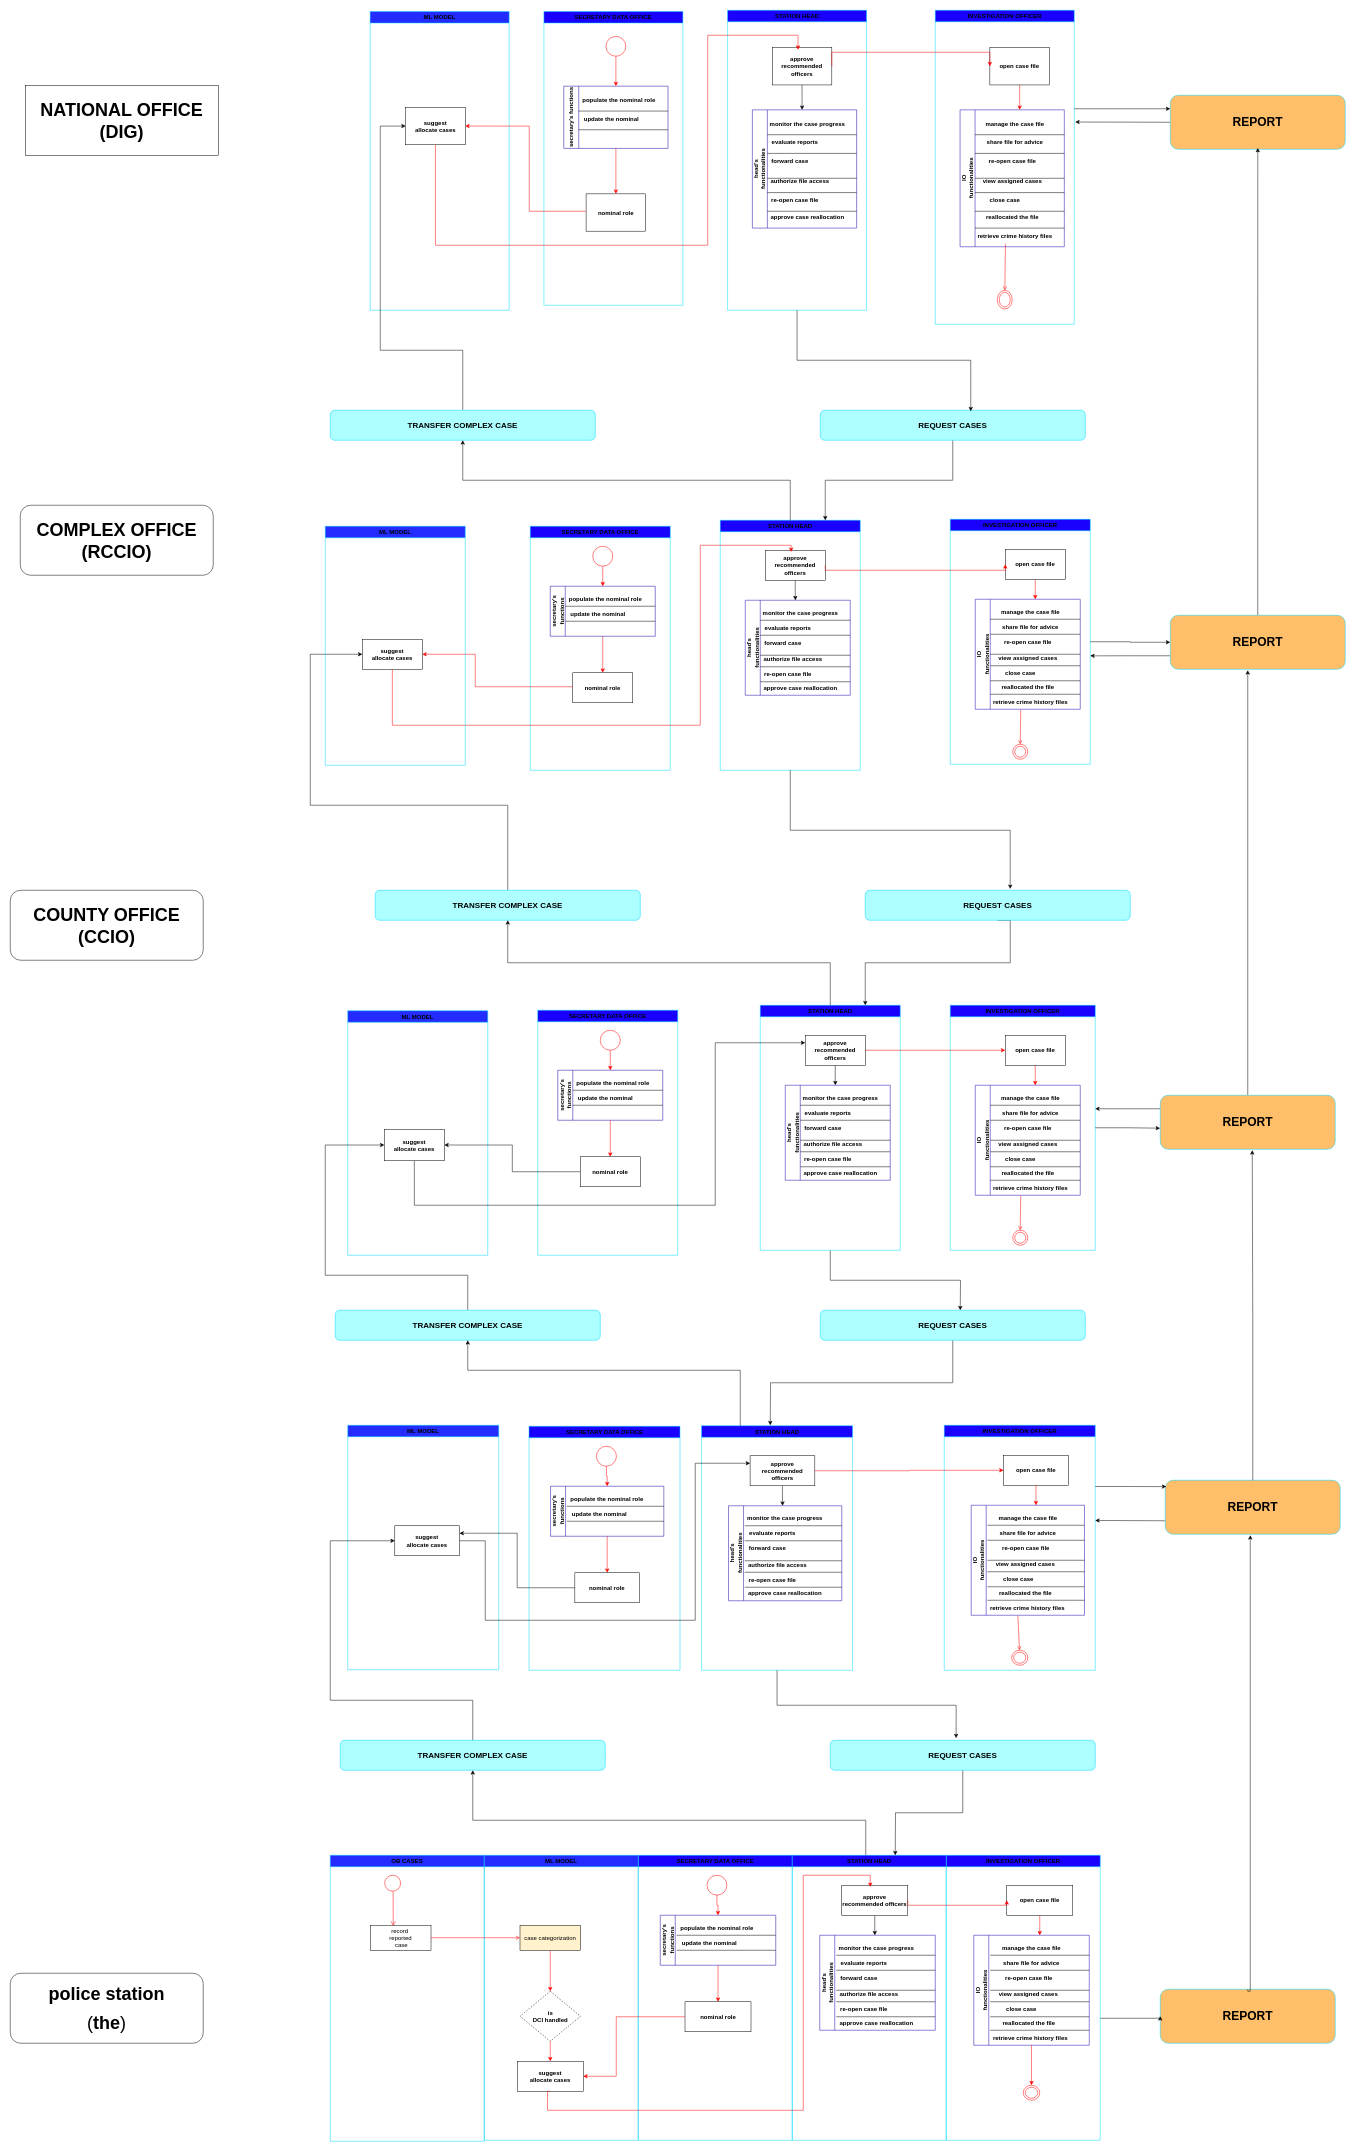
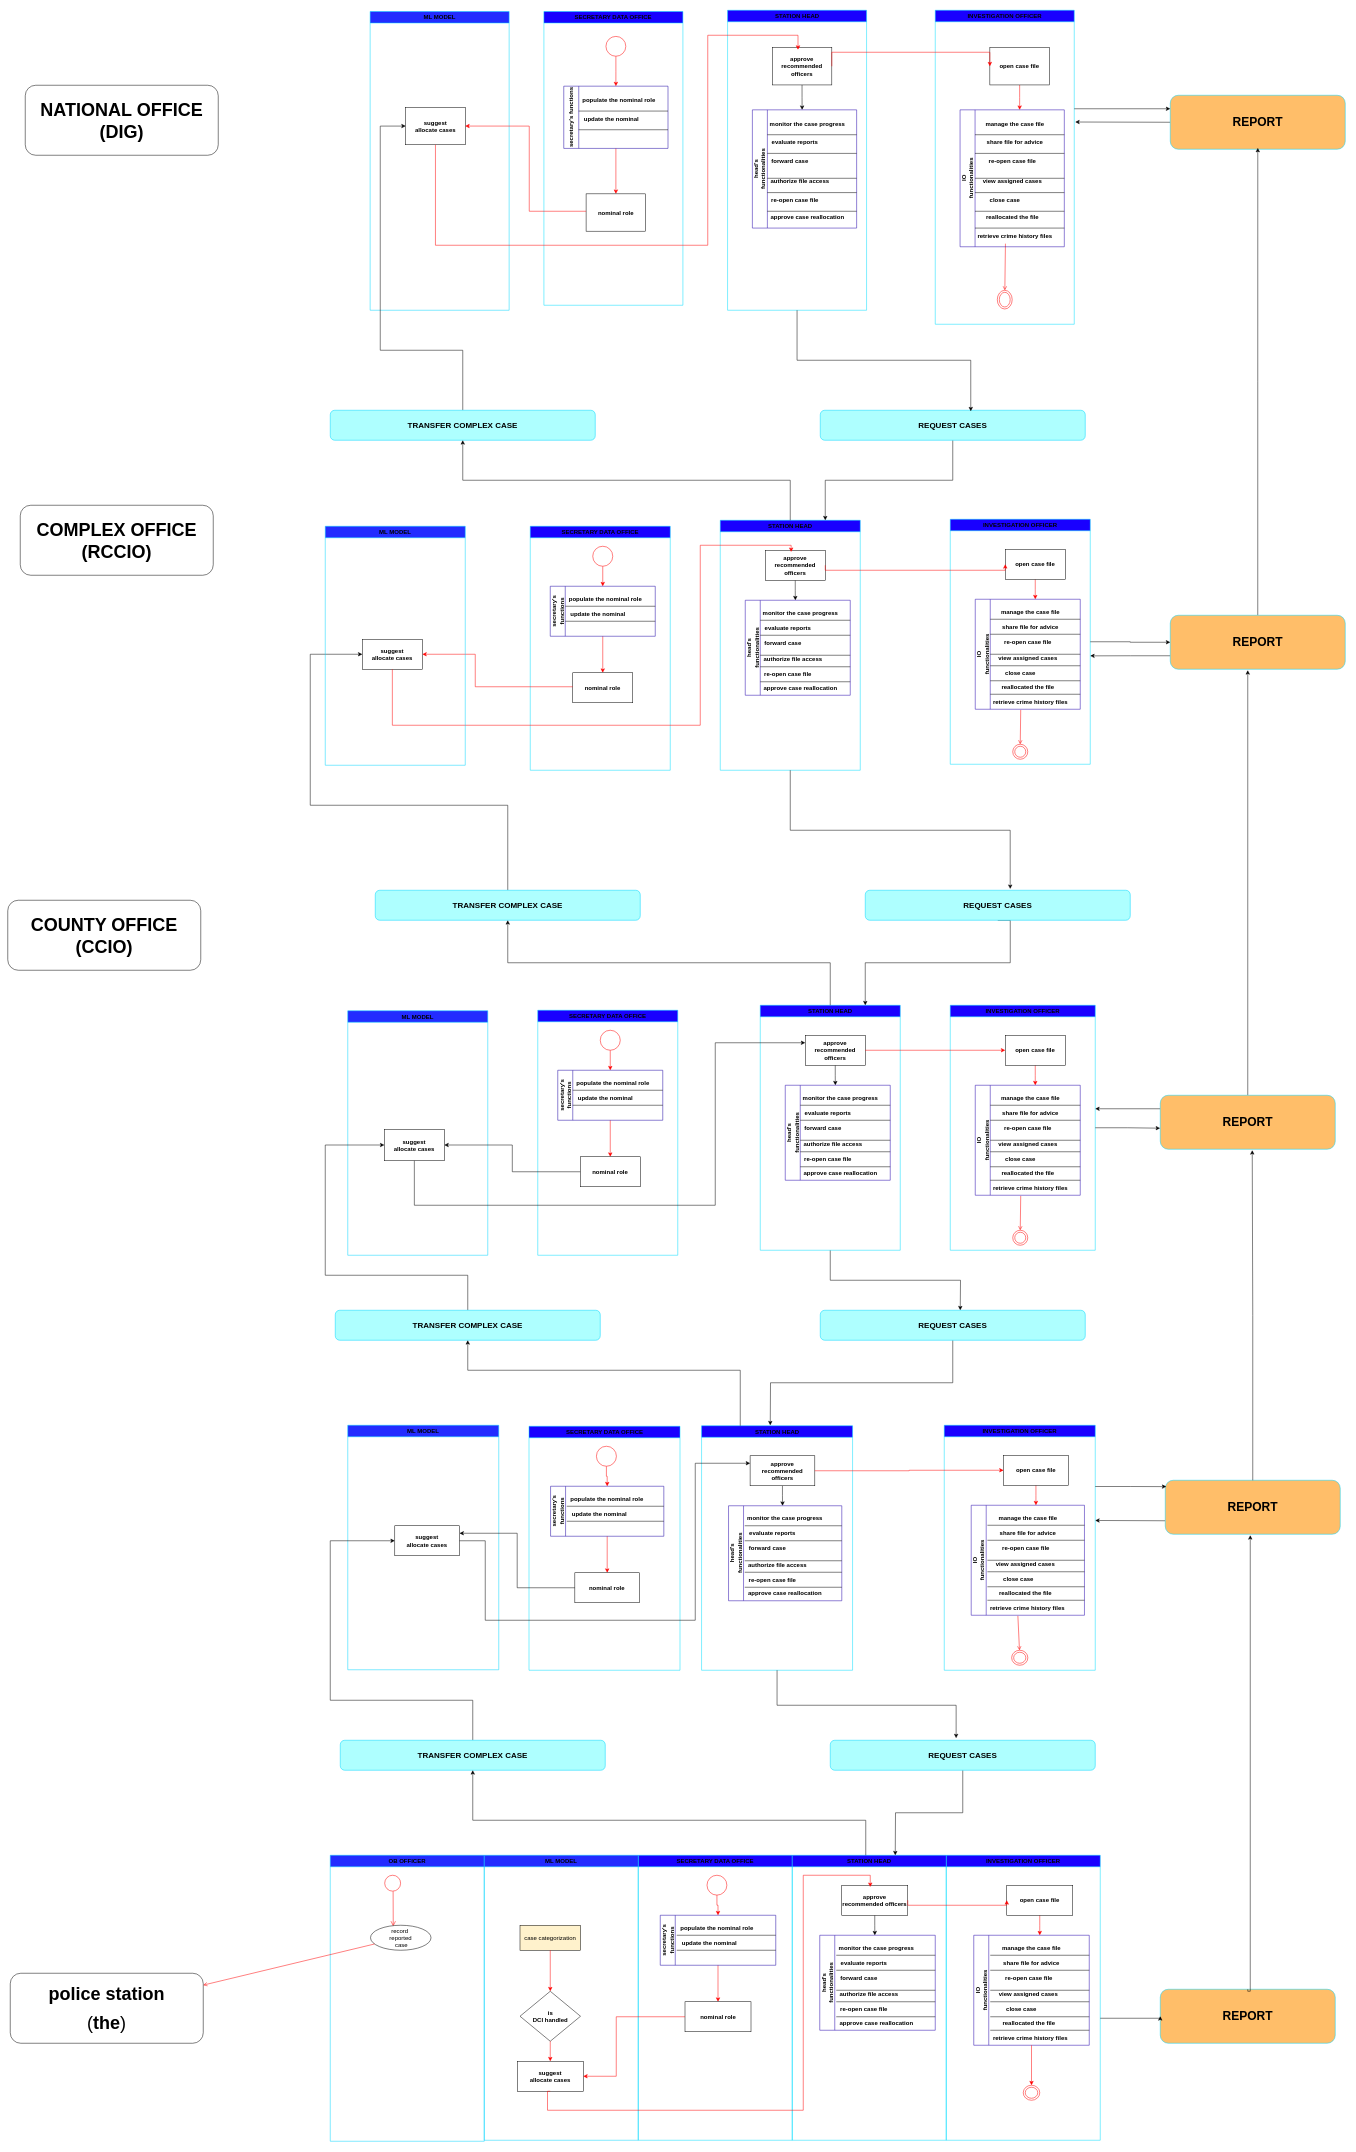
(122, 120) -> (122, 120)
(107, 925) -> (104, 935)
(407, 1861) -> (407, 1861)
(401, 1938) -> (401, 1938)
(474, 1938) -> (290, 1964)
(550, 2016) -> (550, 2016)
